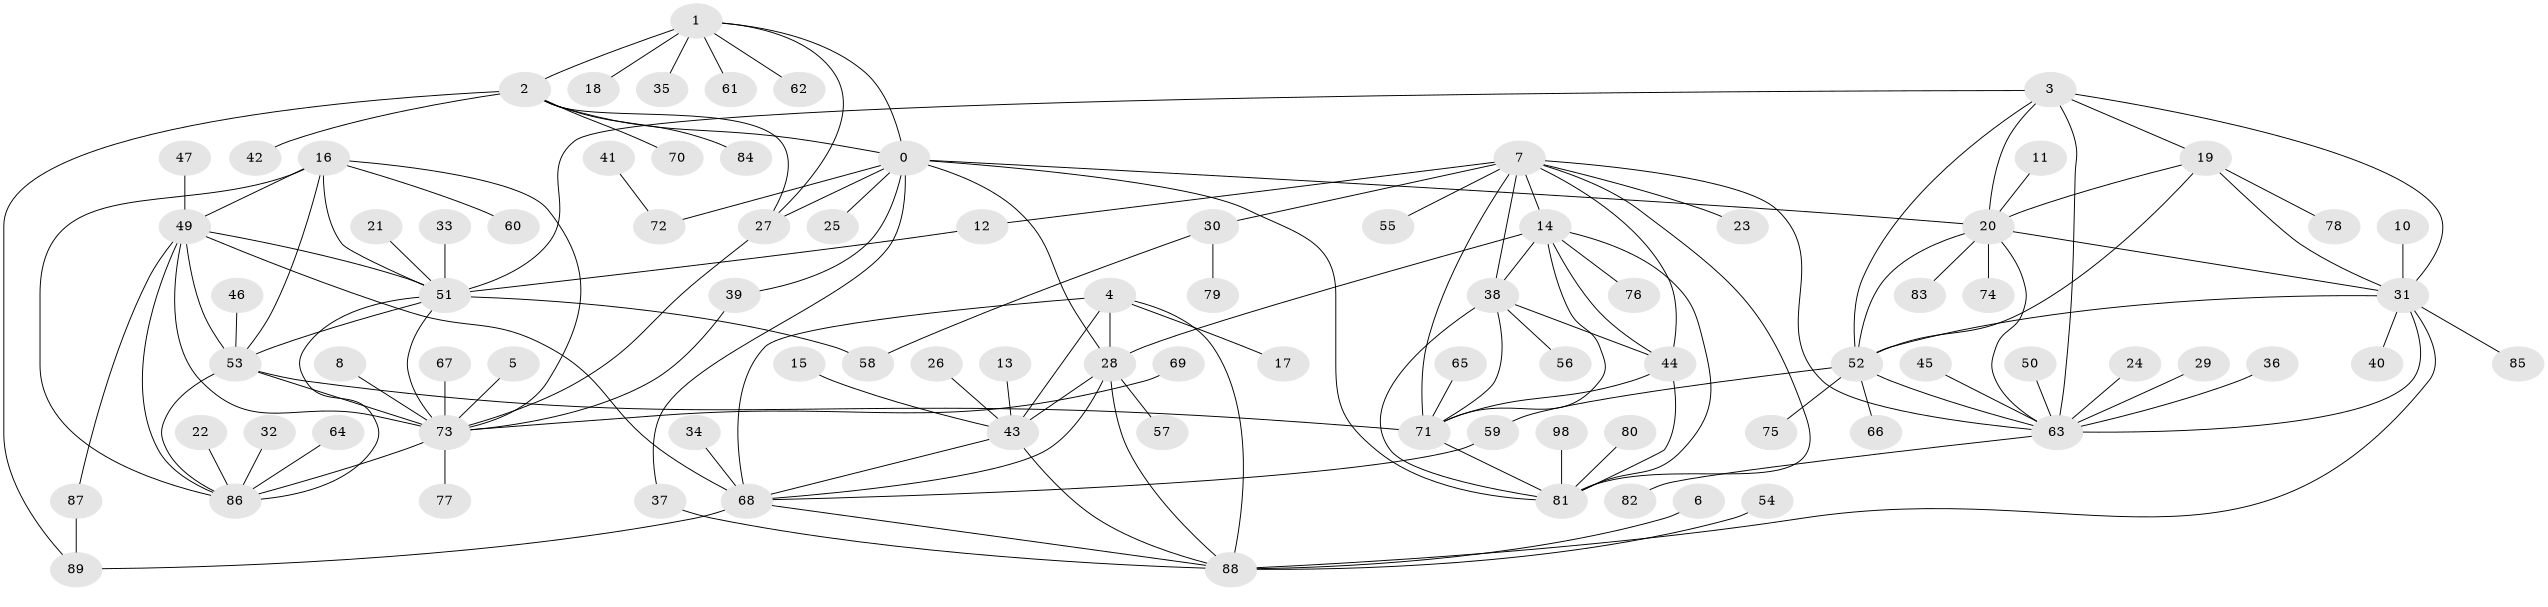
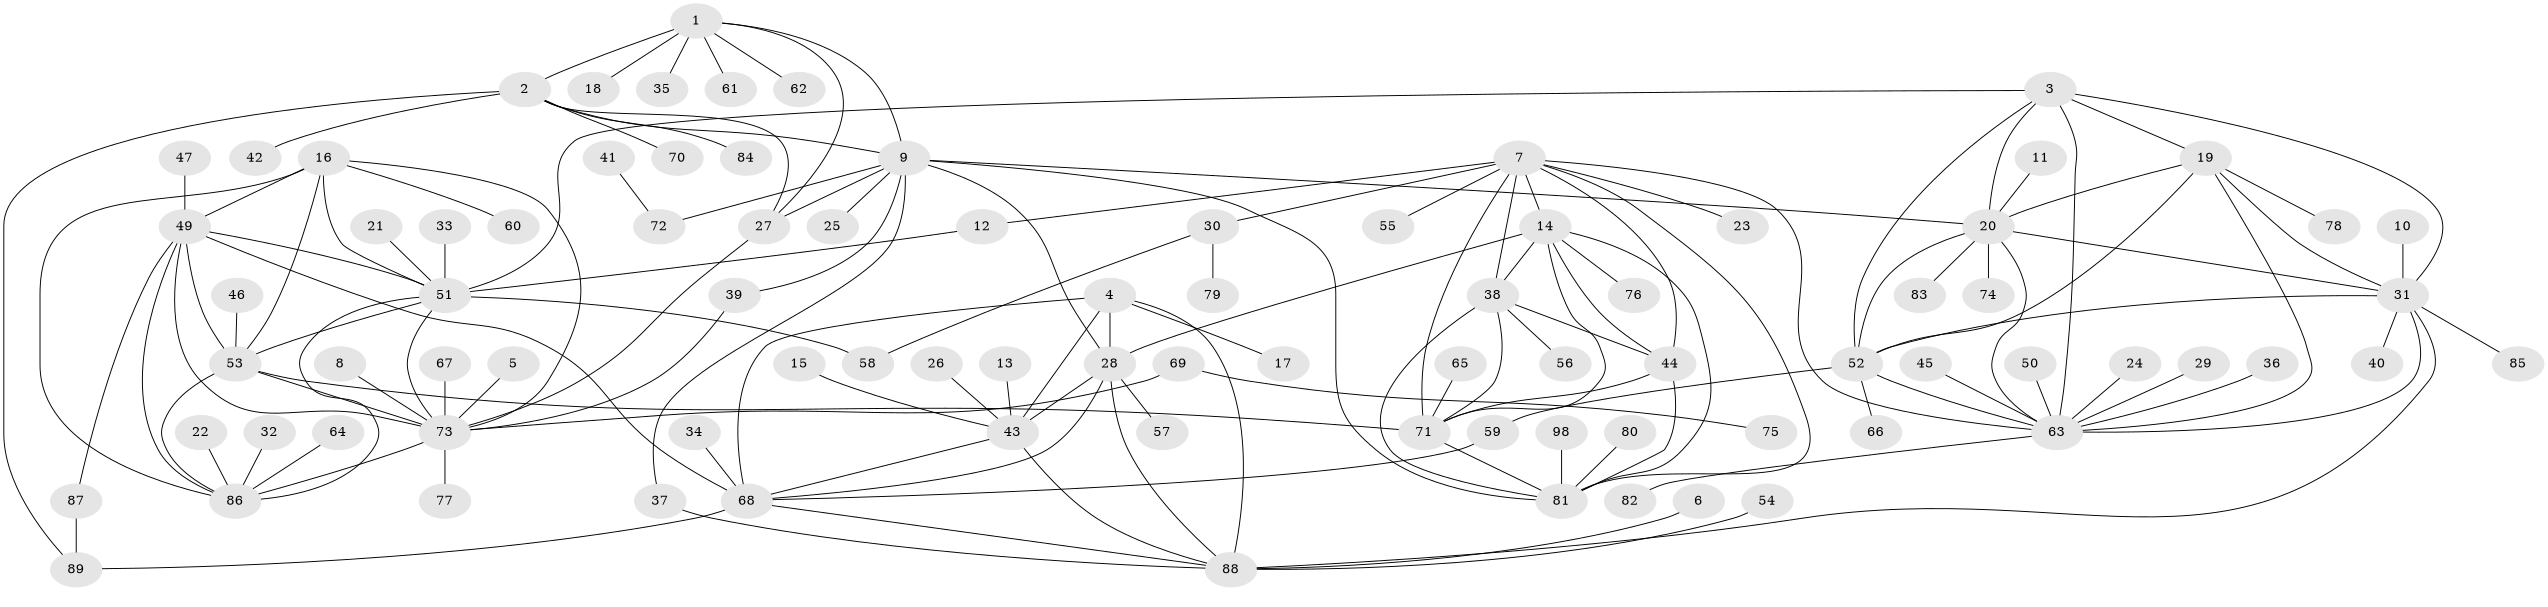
(904, 158) -> (904, 158)
none -> (2306, 381)
(1814, 398) -> (1460, 401)
